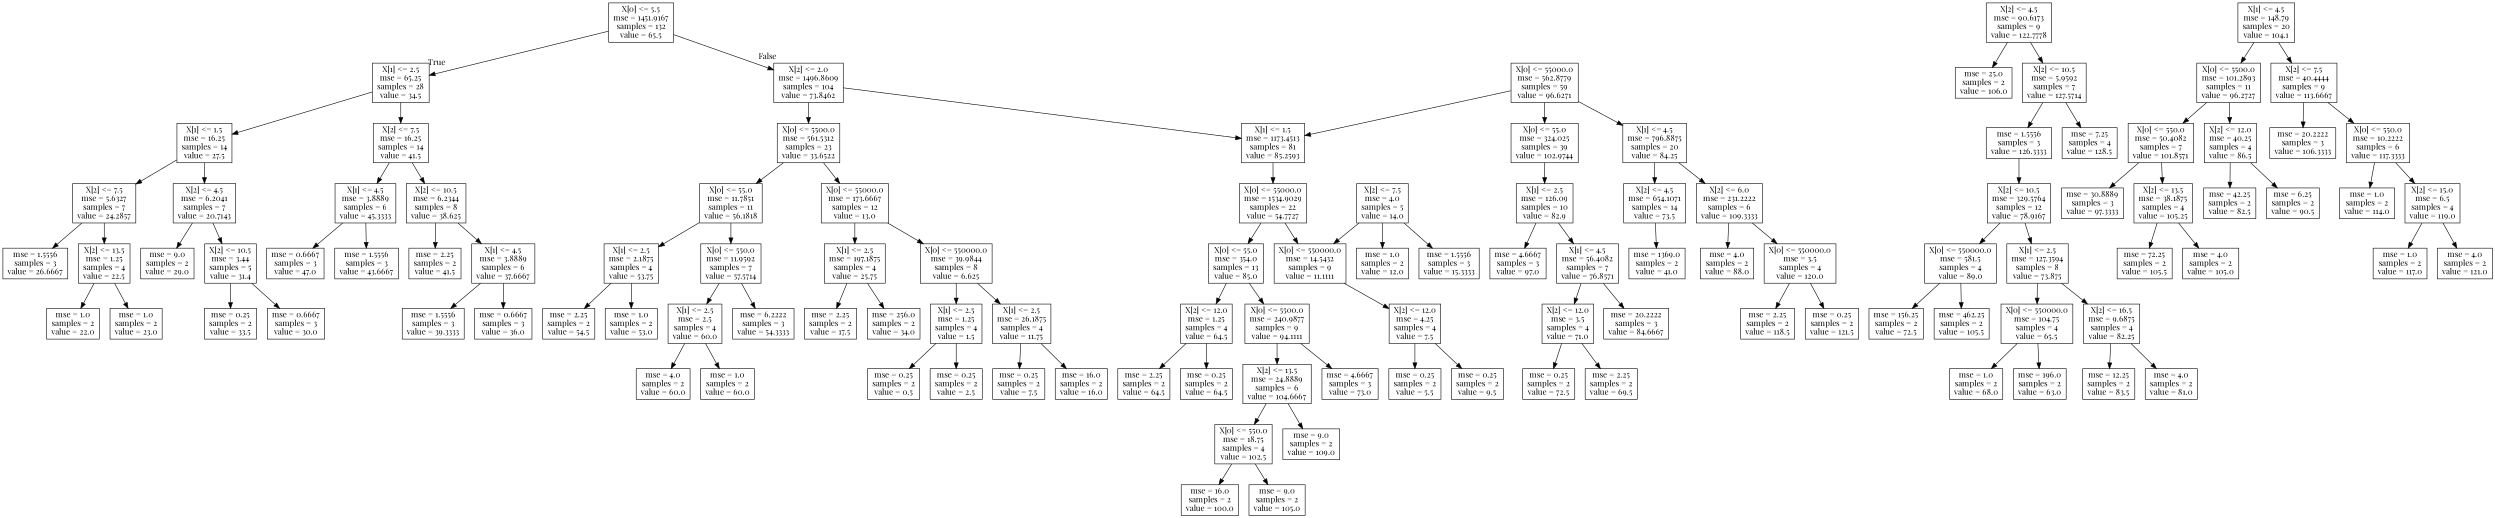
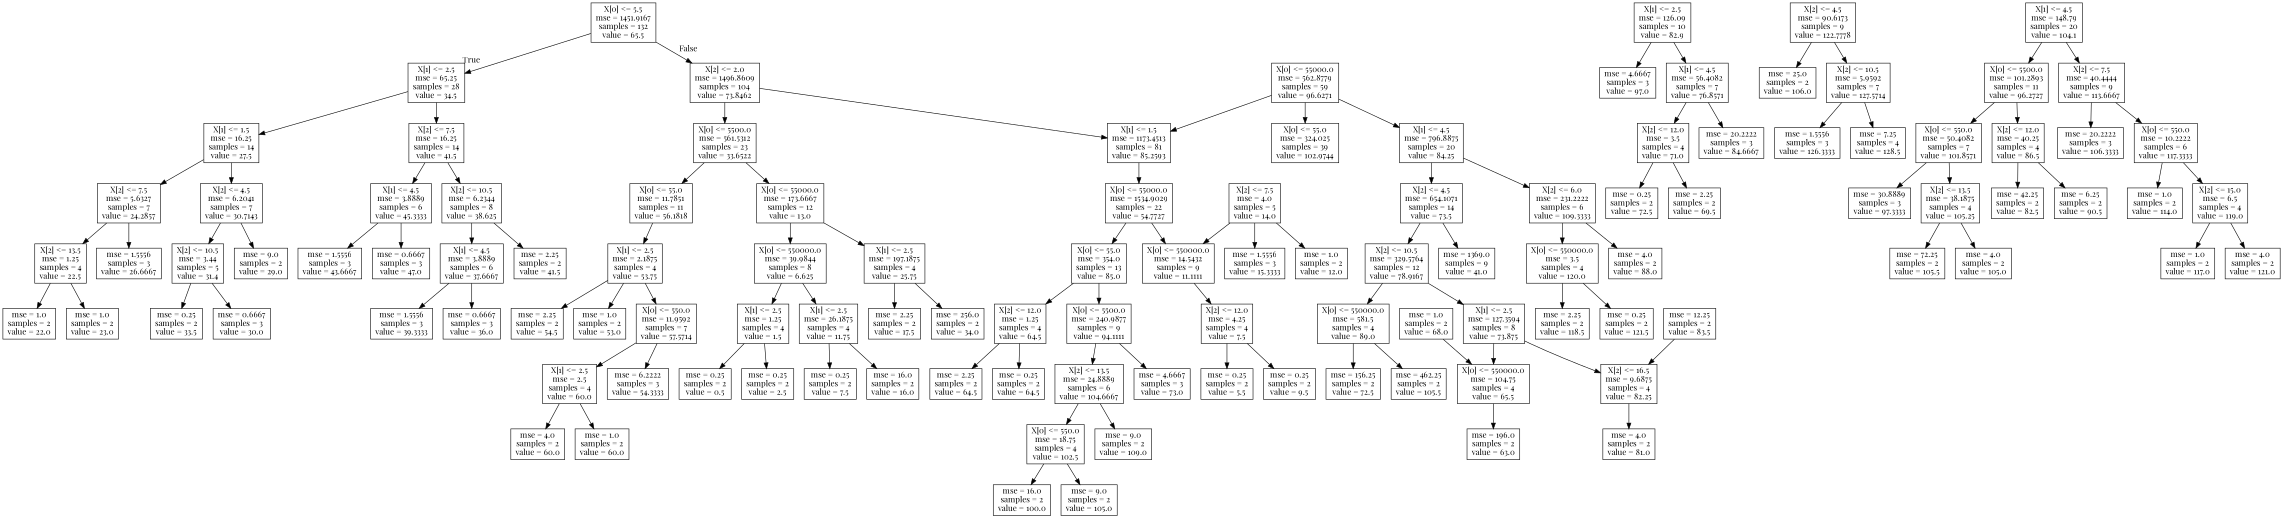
(2019, 168) -> (1416, 231)
(1545, 170) -> none
(204, 203) -> (231, 203)
(731, 230) -> (649, 291)
(1657, 264) -> (1467, 264)
(2110, 353) -> (1664, 350)
(2006, 354) -> (1455, 350)
